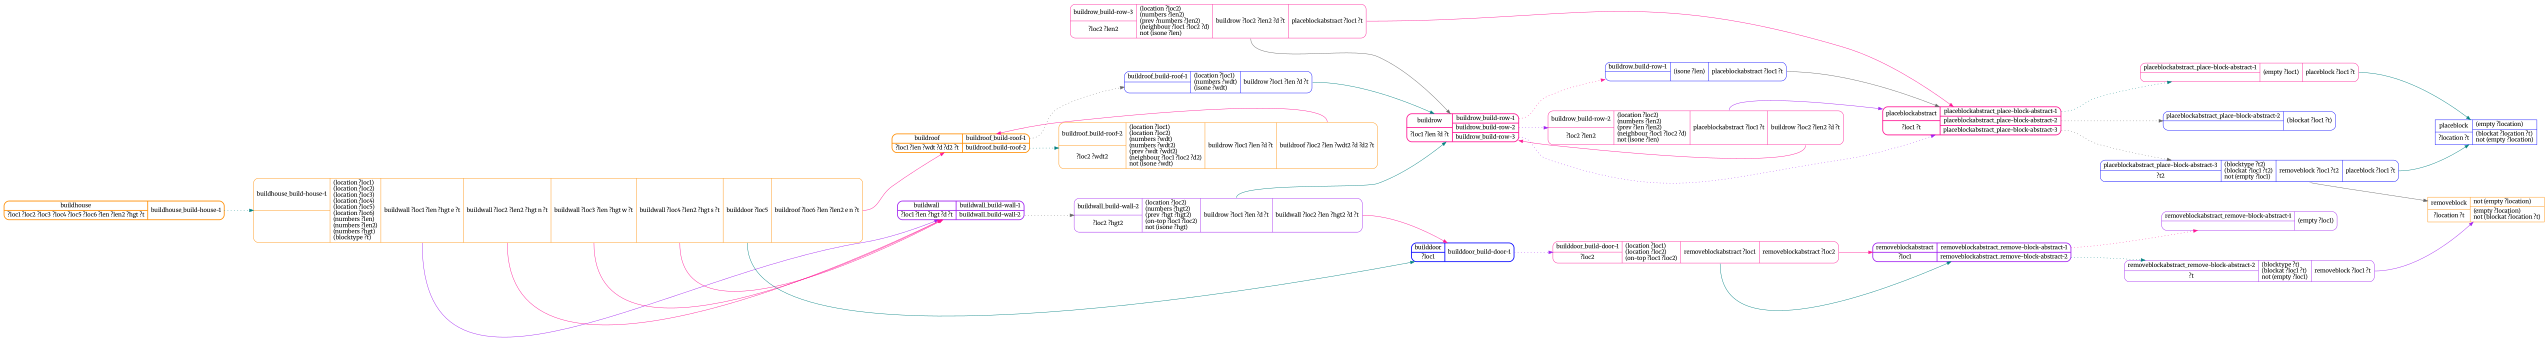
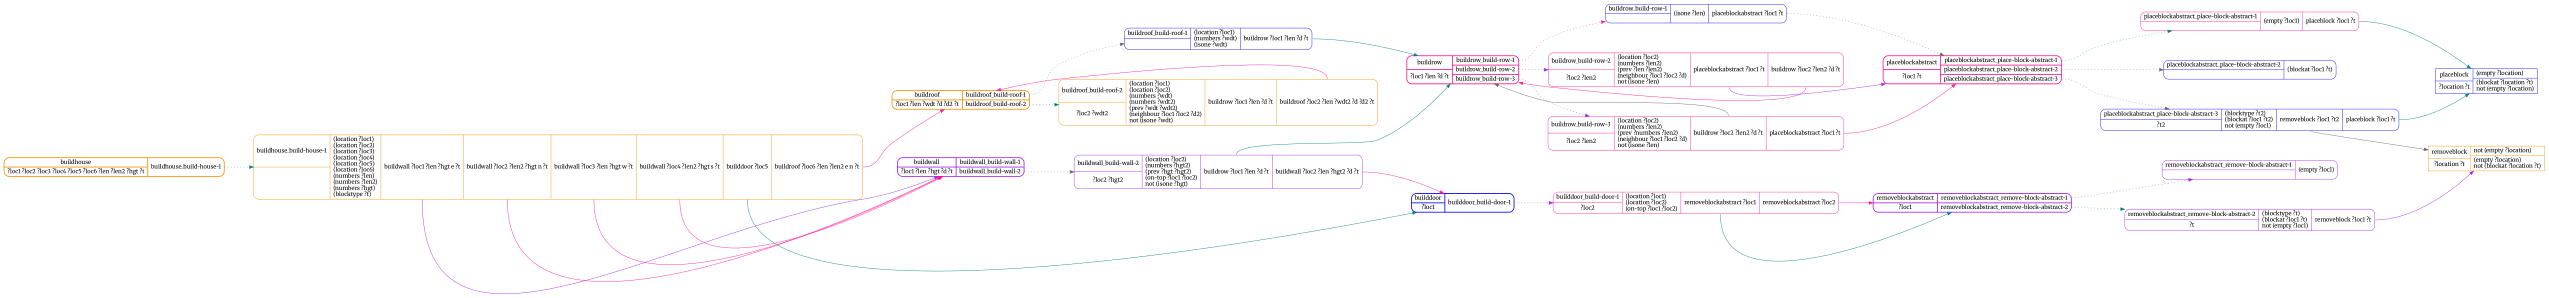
(1863, 82) -> (1866, 26)
(1721, 180) -> (1556, 105)
(2132, 241) -> (2130, 189)
